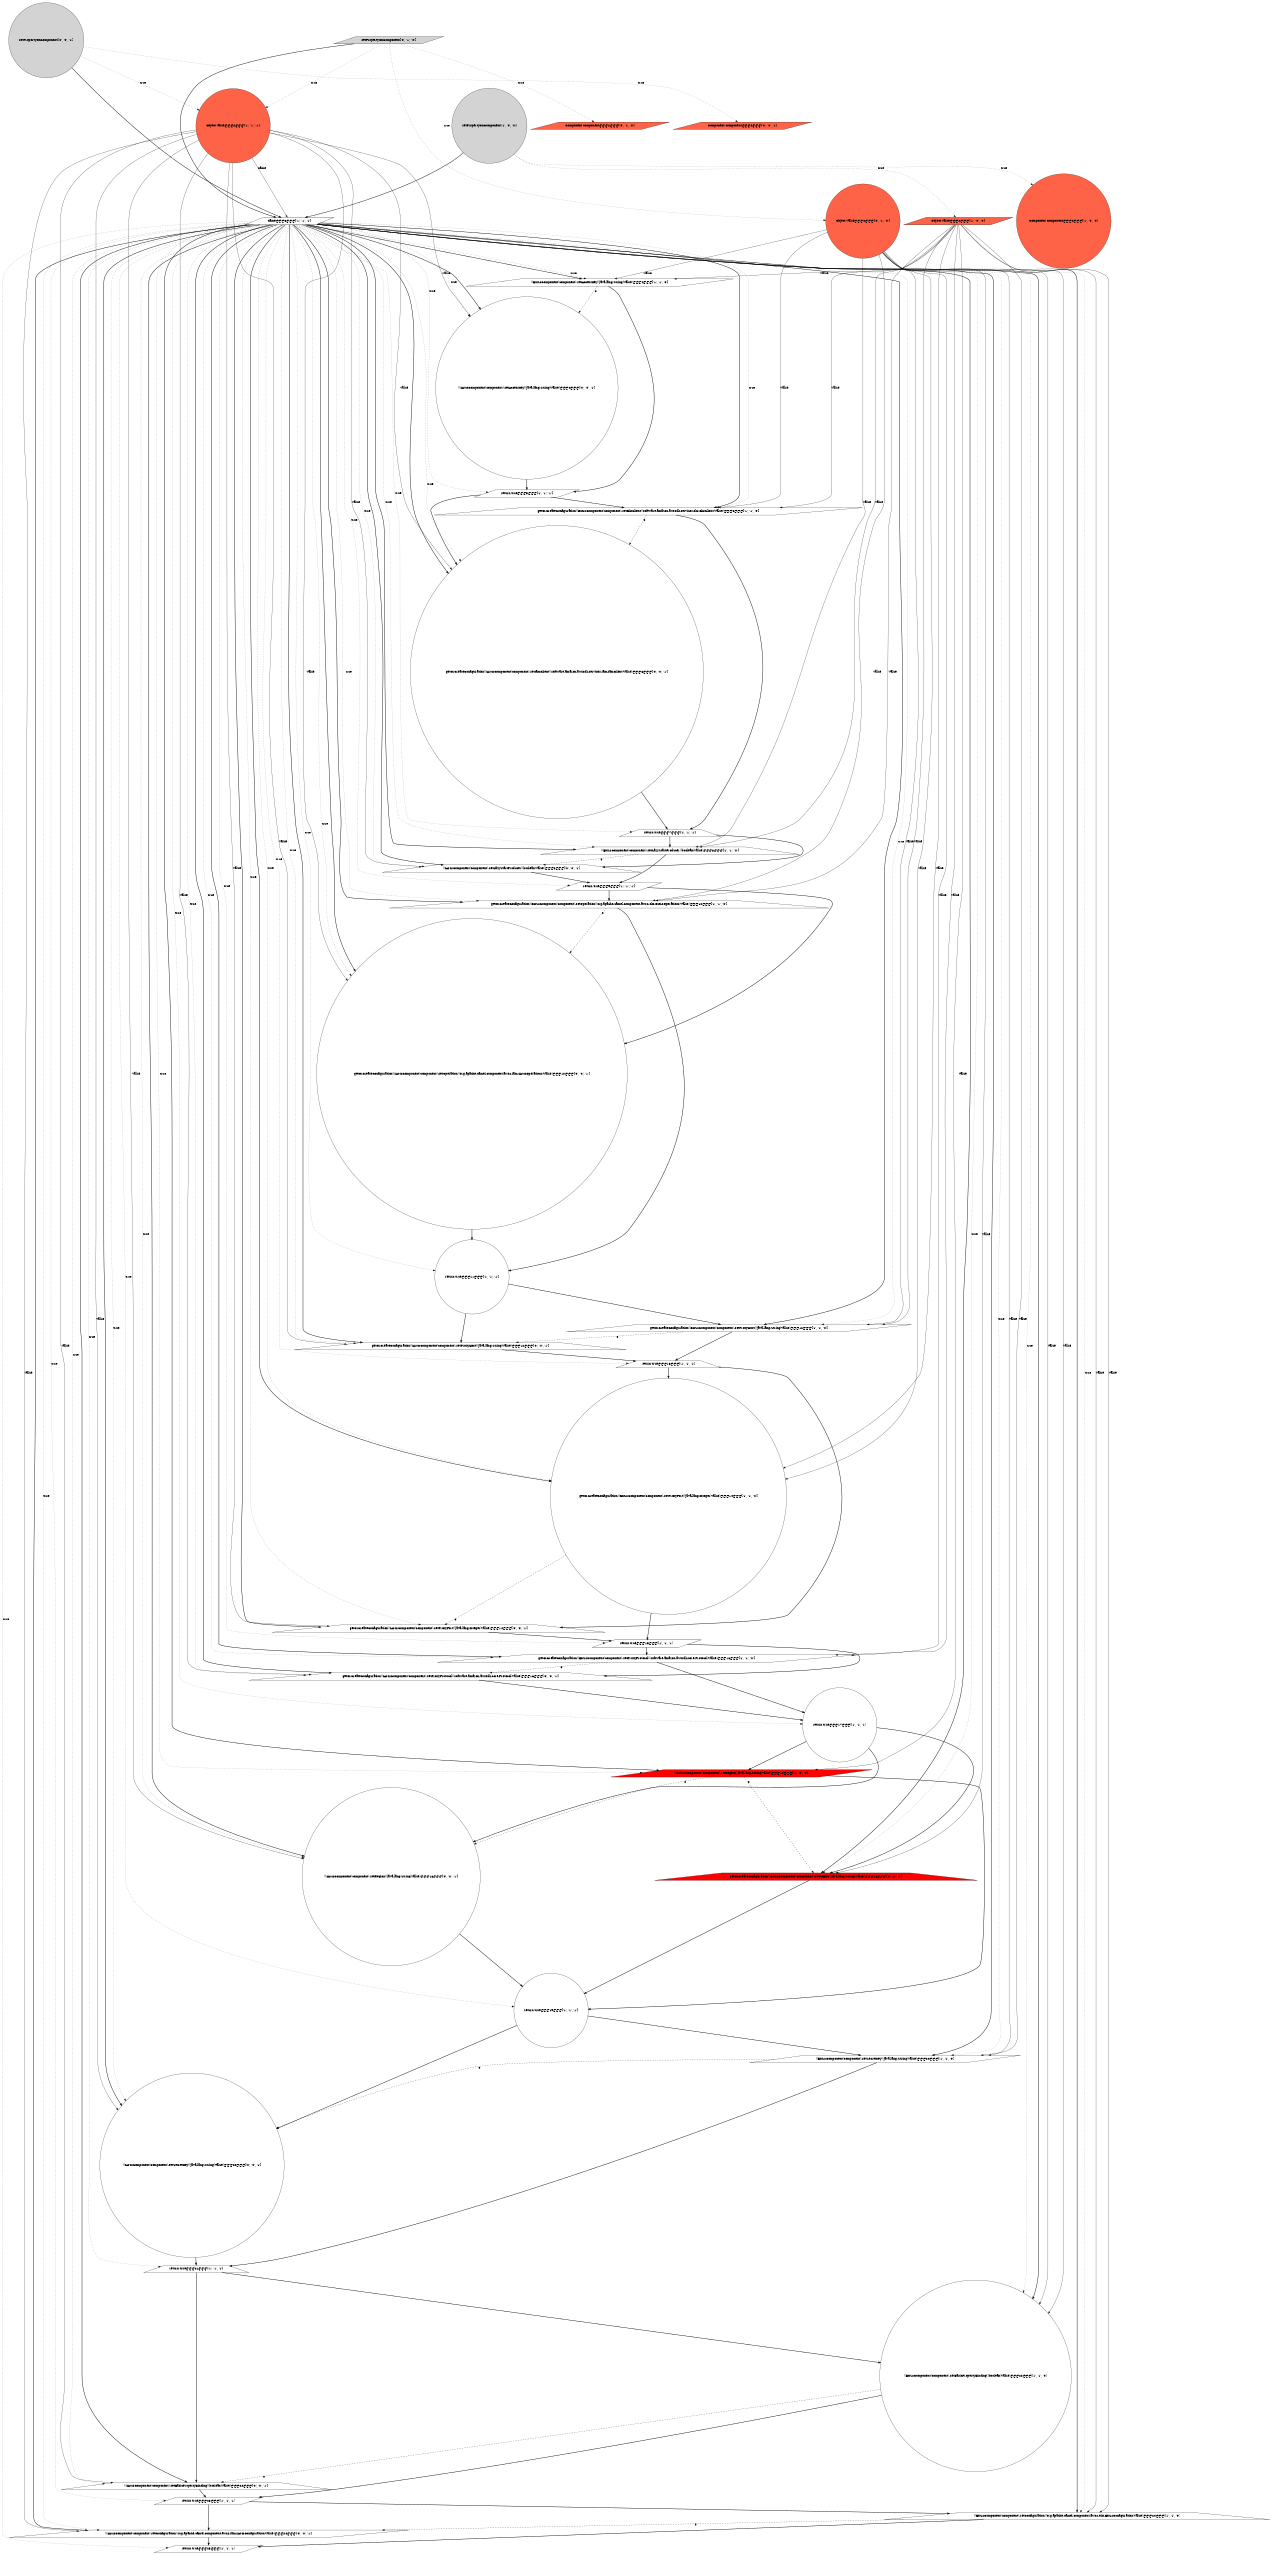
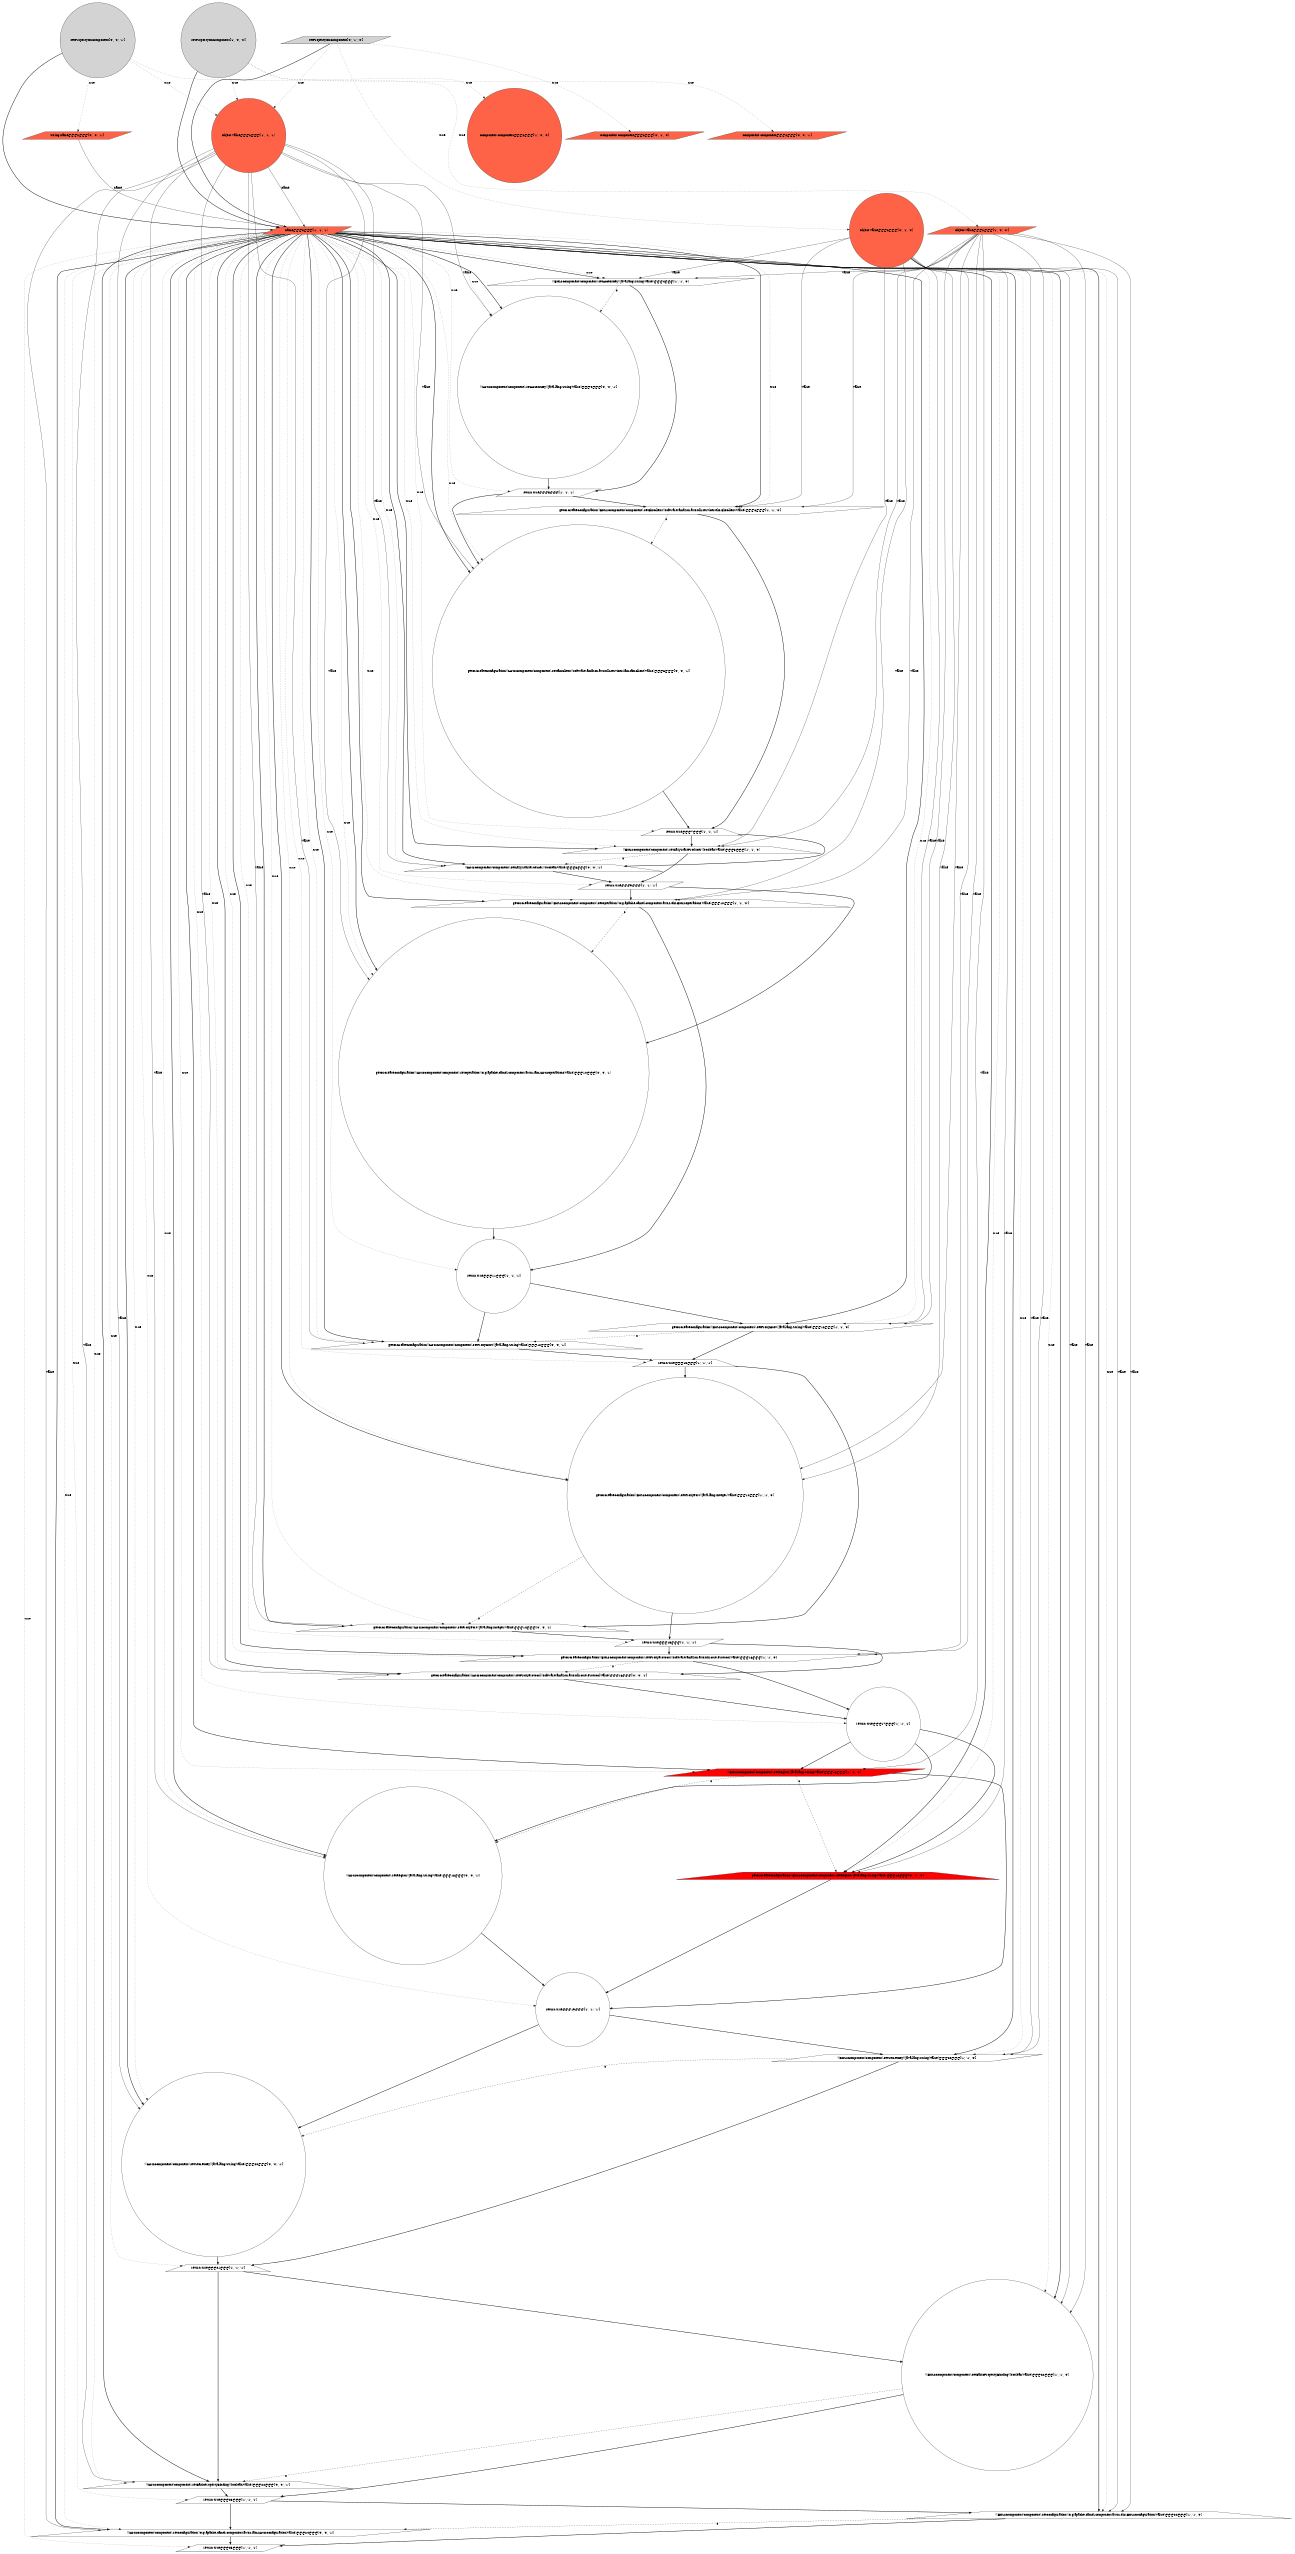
none -> (233, 87)
none -> (77, 136)
(289, 221) -> (307, 231)
